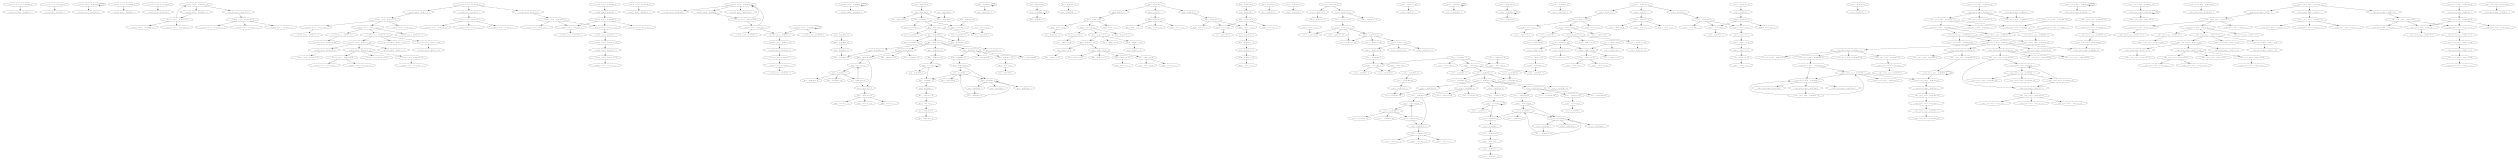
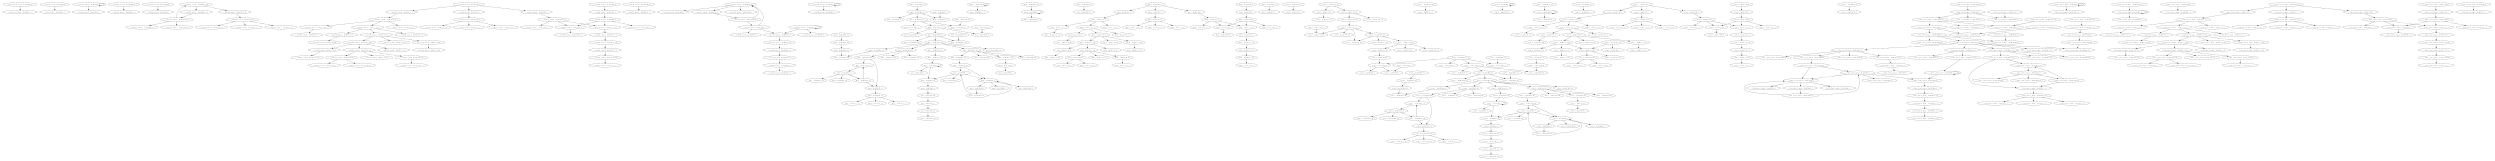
(1088, 54) -> (1099, 46)
